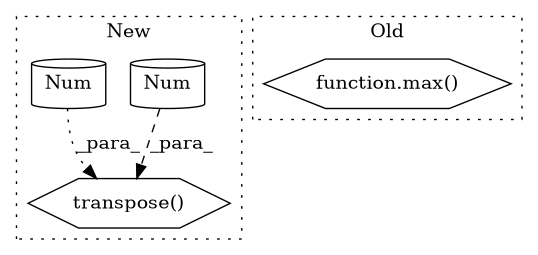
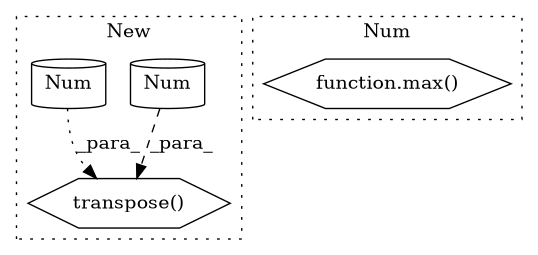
(387, 32) -> (387, 32)
